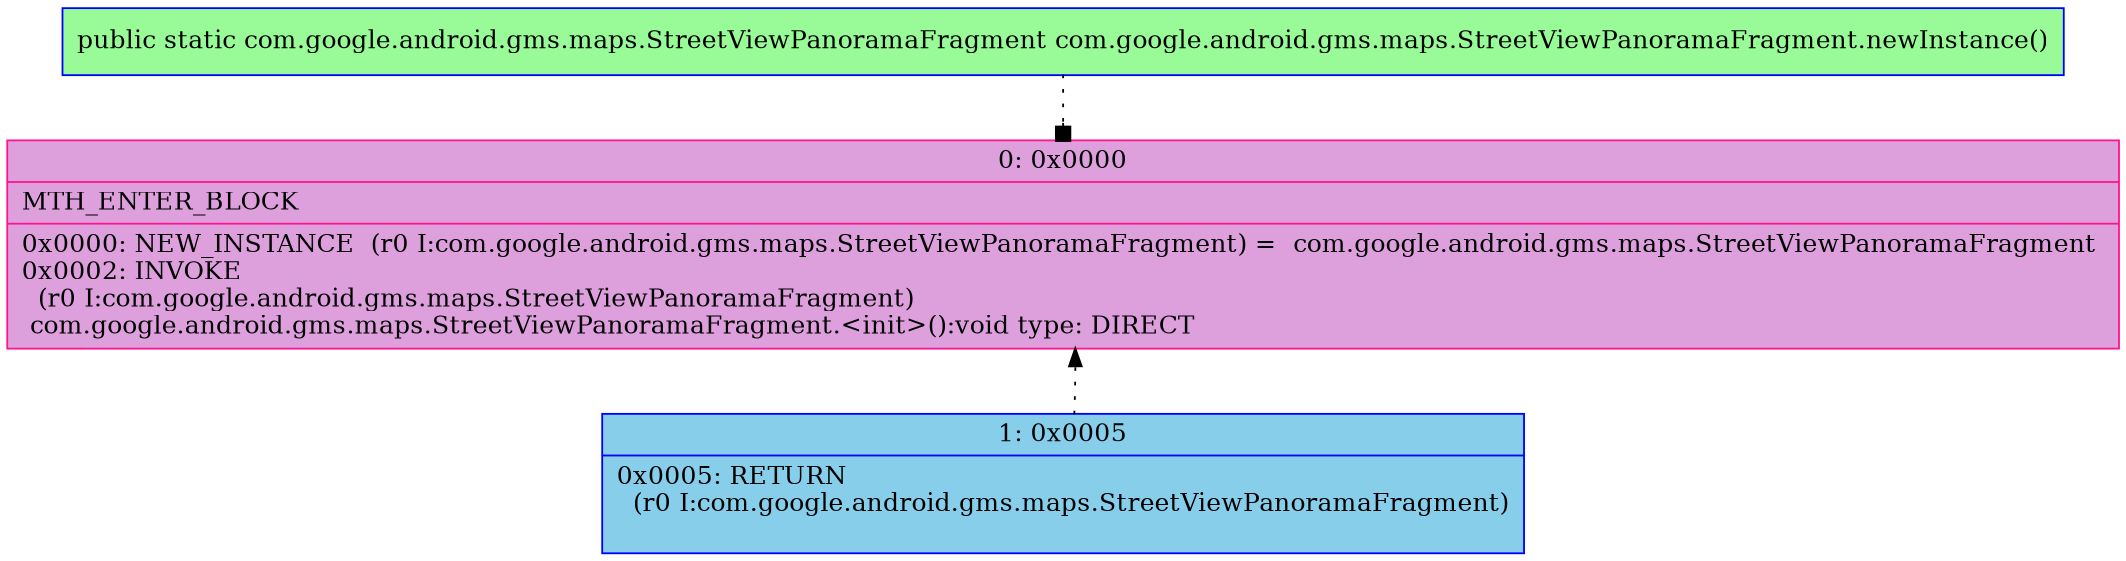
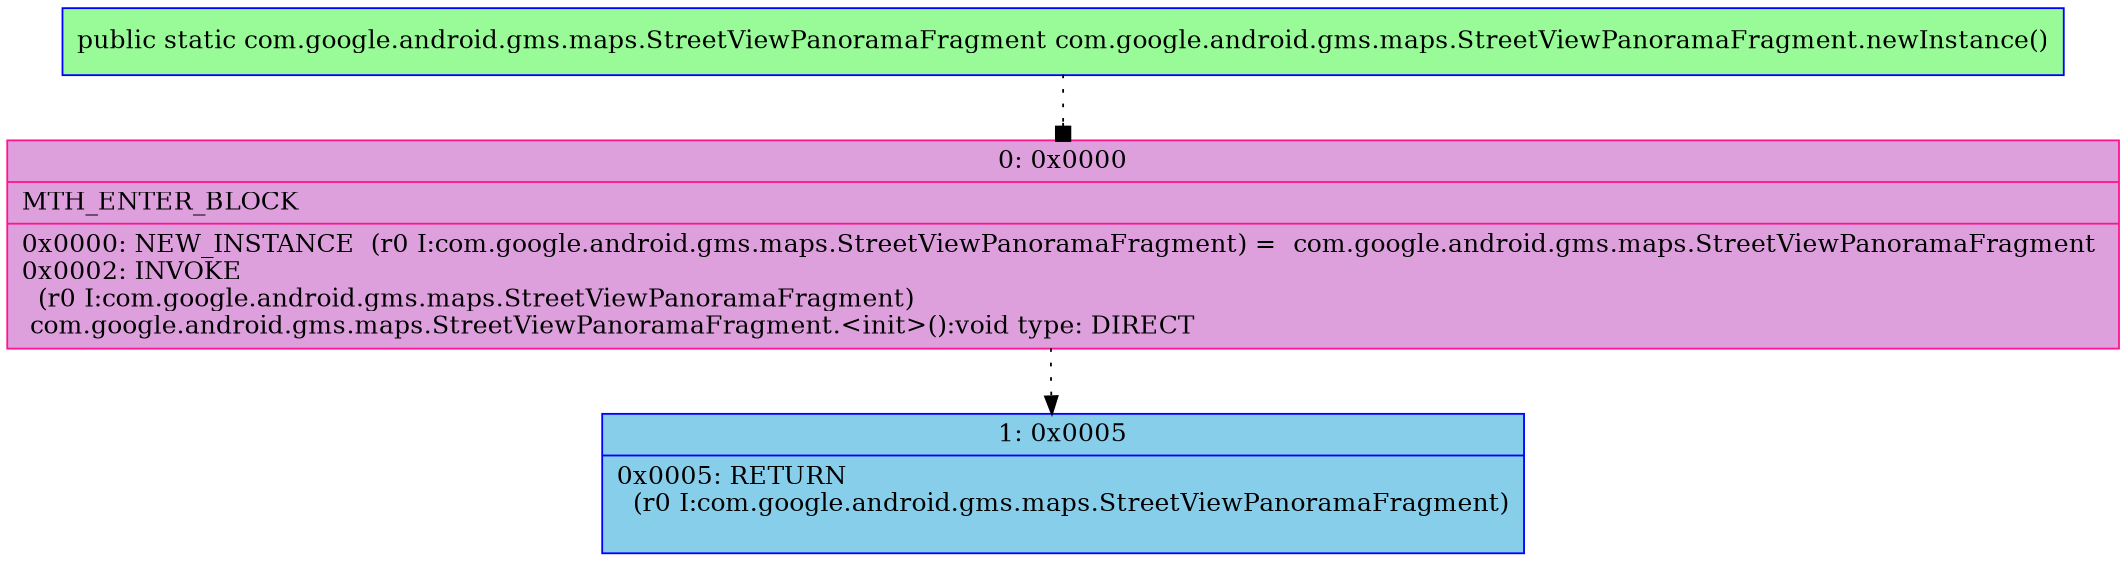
(1075, 391) -> (1051, 372)
